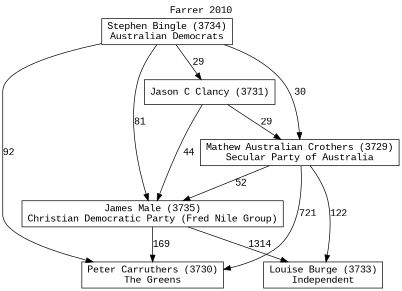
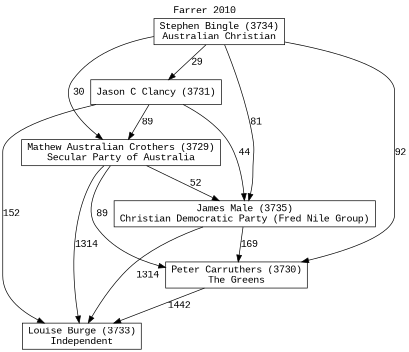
(167, 32) -> (219, 32)
(266, 122) -> (147, 122)
none -> (3, 189)
(308, 214) -> (102, 214)
(339, 214) -> (87, 244)
none -> (163, 304)
